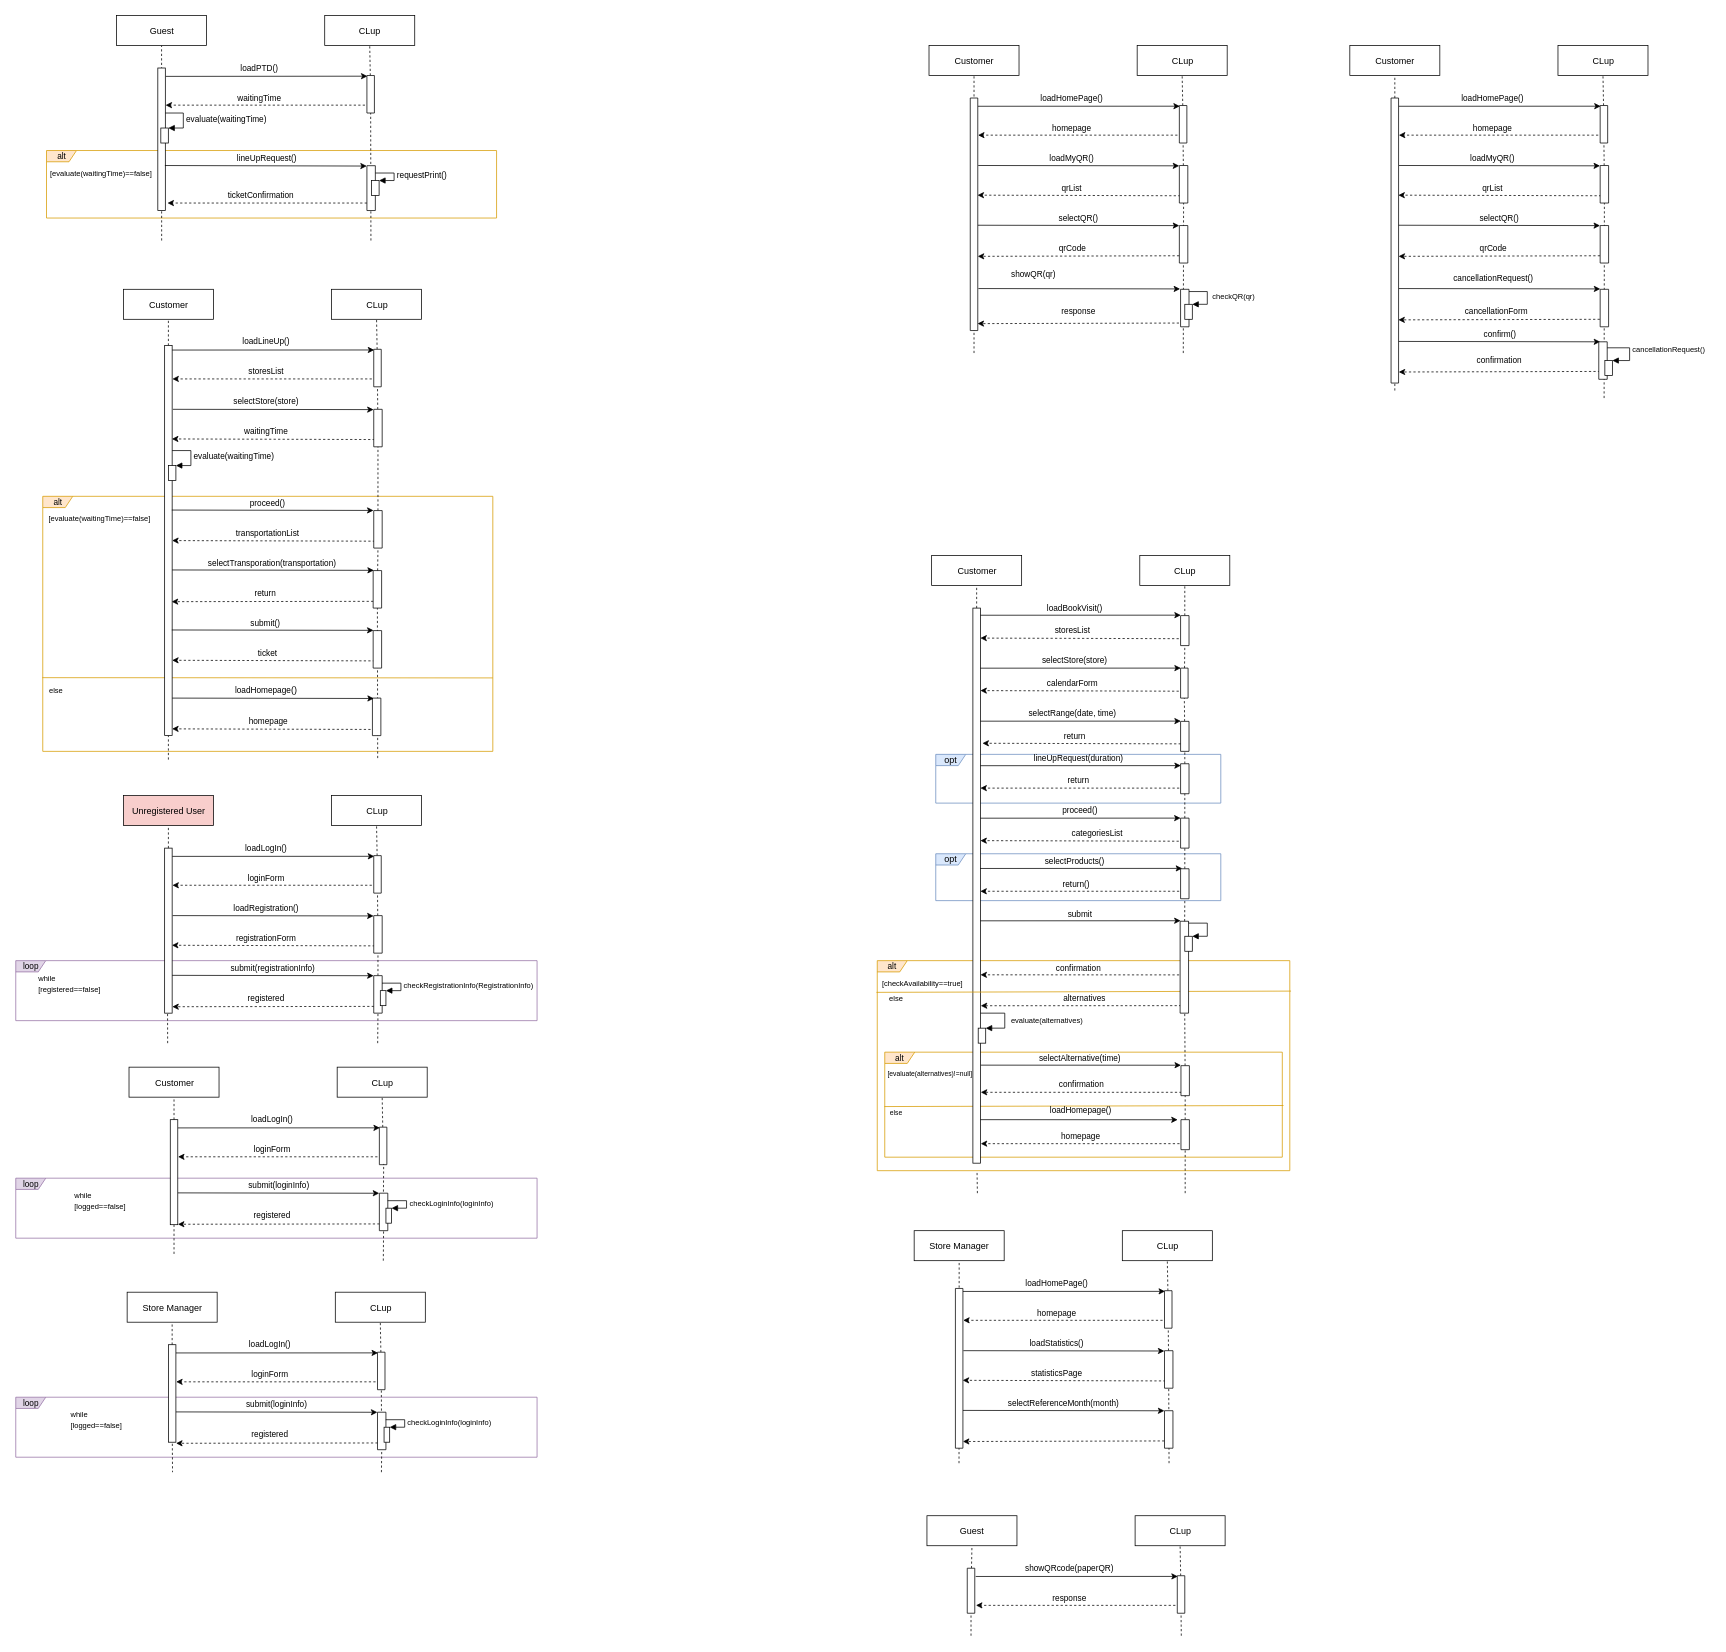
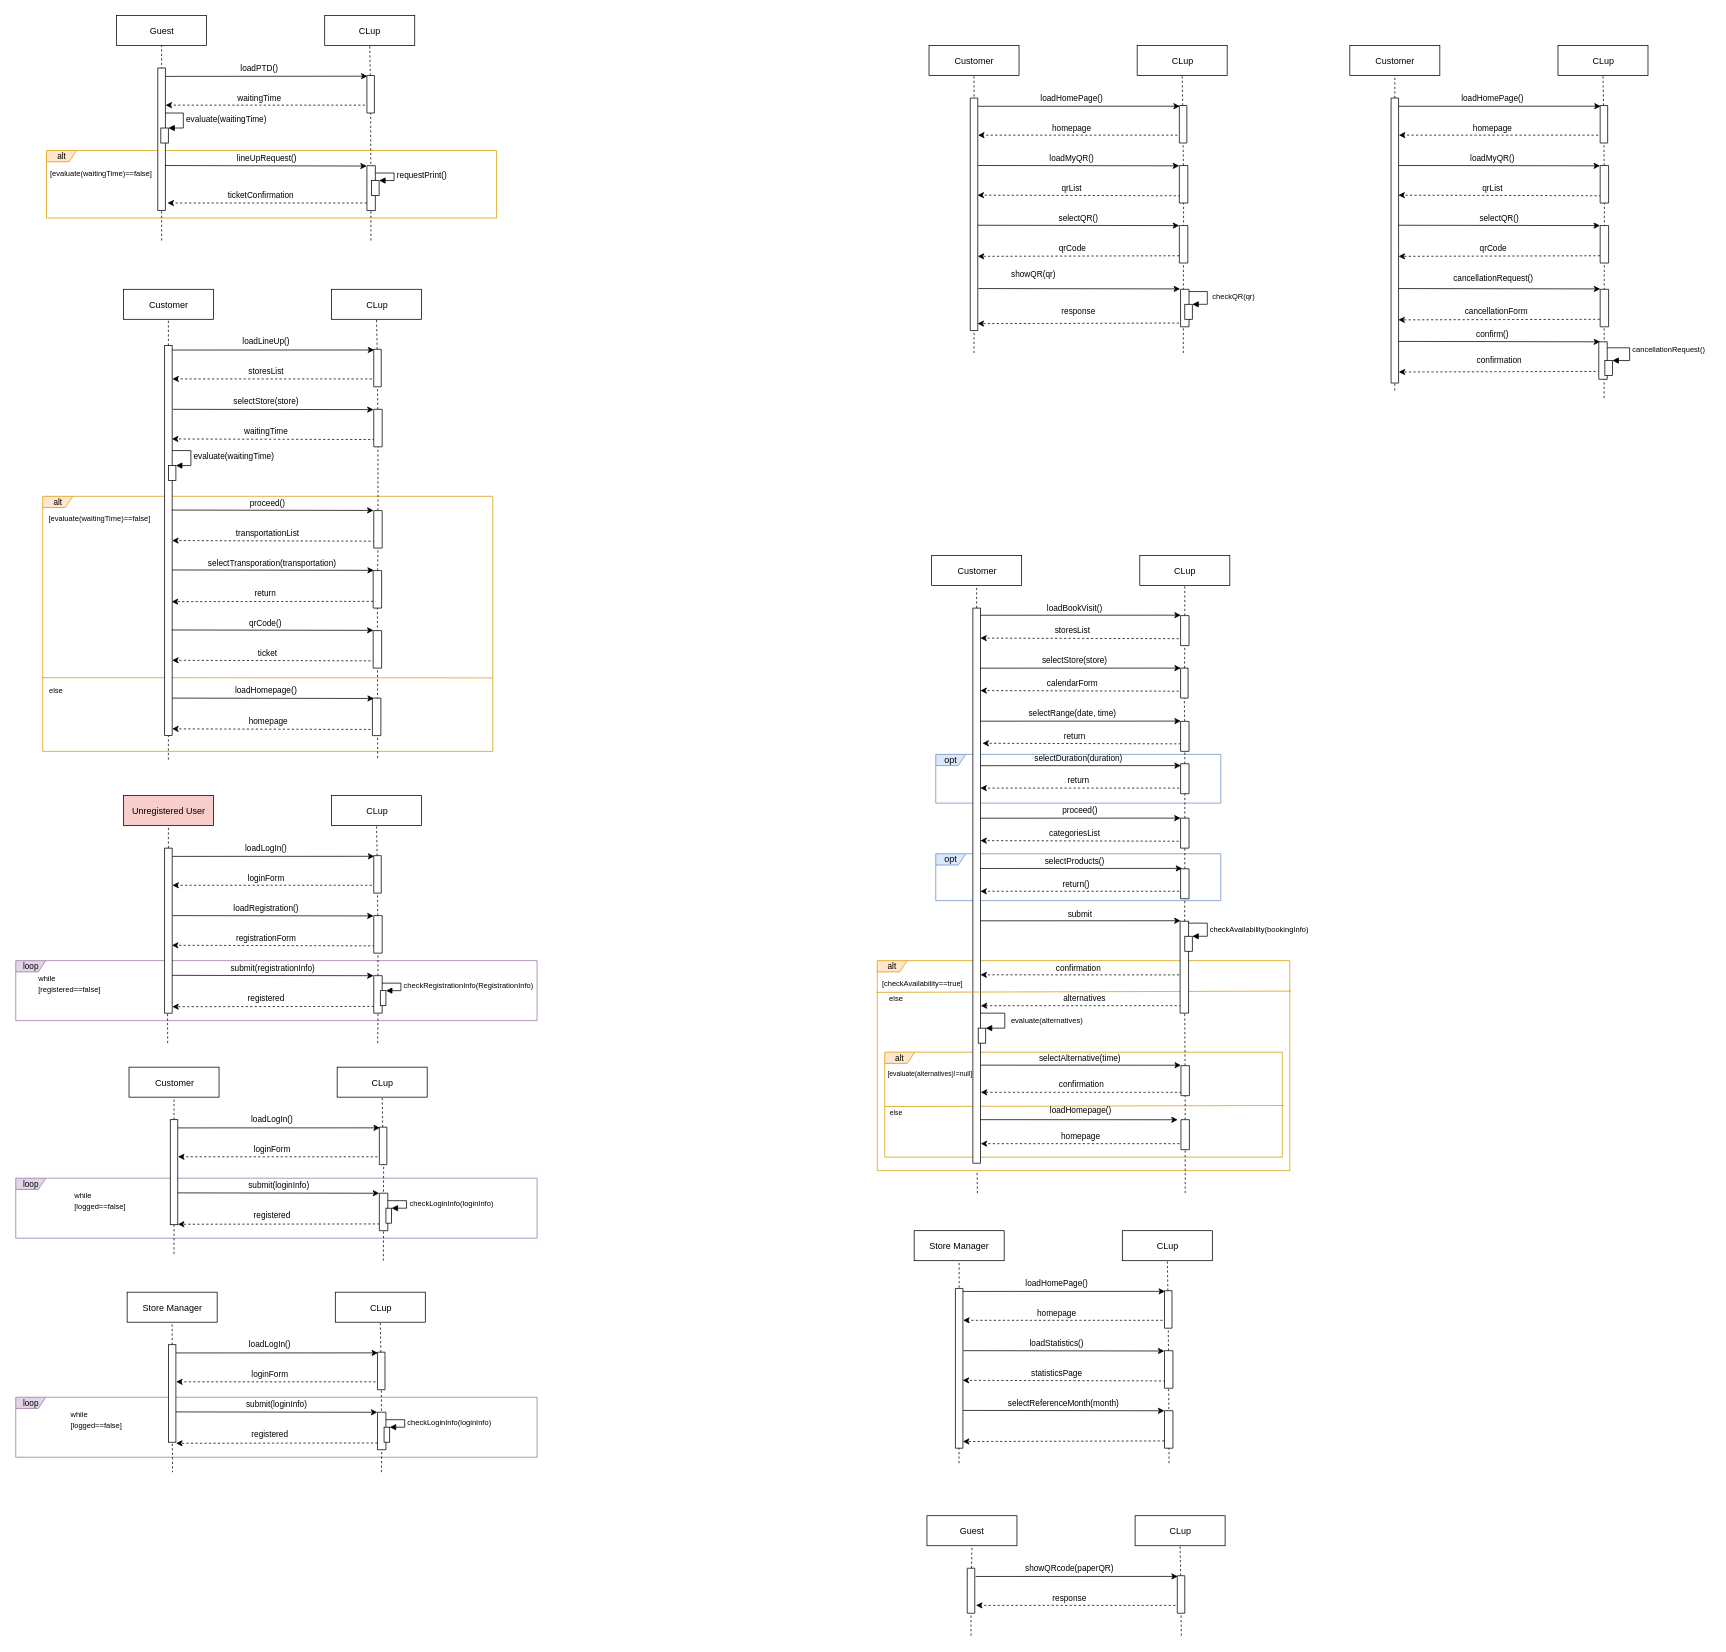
(1500, 334) -> (1492, 334)
(266, 623) -> (266, 623)
(1079, 758) -> (1079, 758)
(1097, 833) -> (1074, 833)
none -> (1259, 929)
